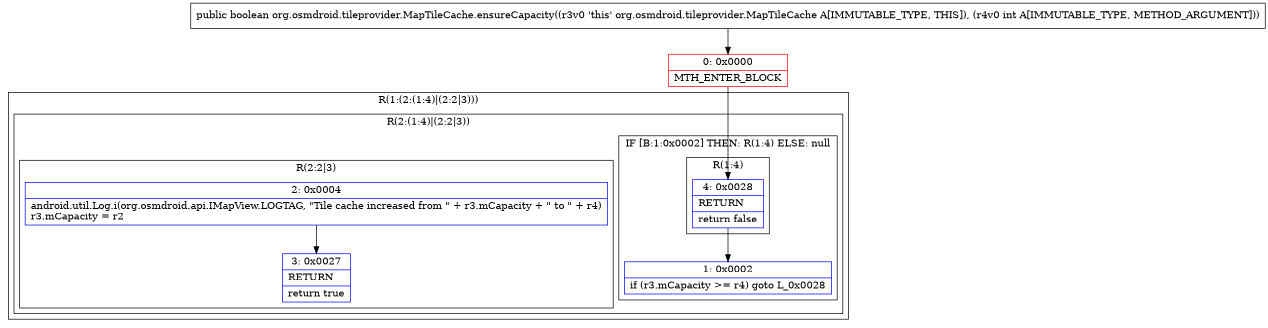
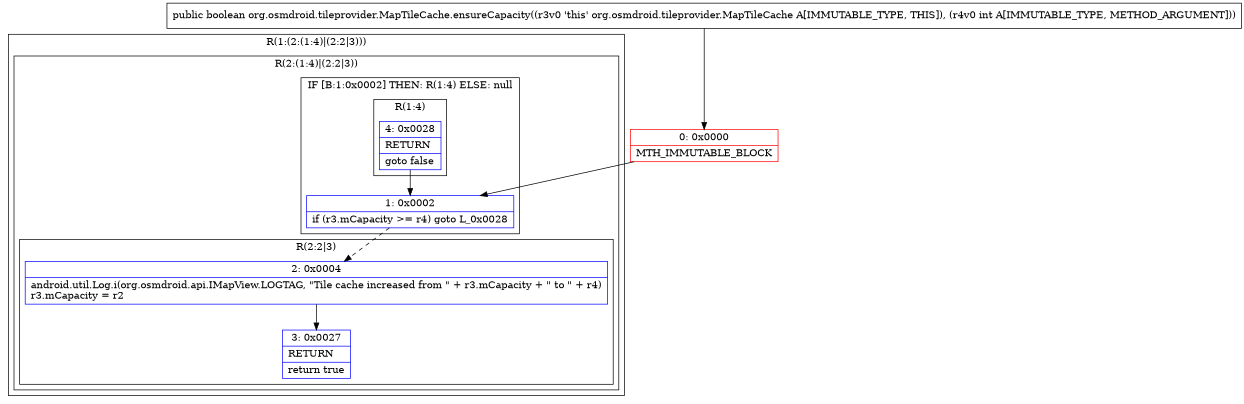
(728, 78) -> (704, 153)
(728, 129) -> (561, 178)
(728, 219) -> (410, 161)
none -> (368, 244)
